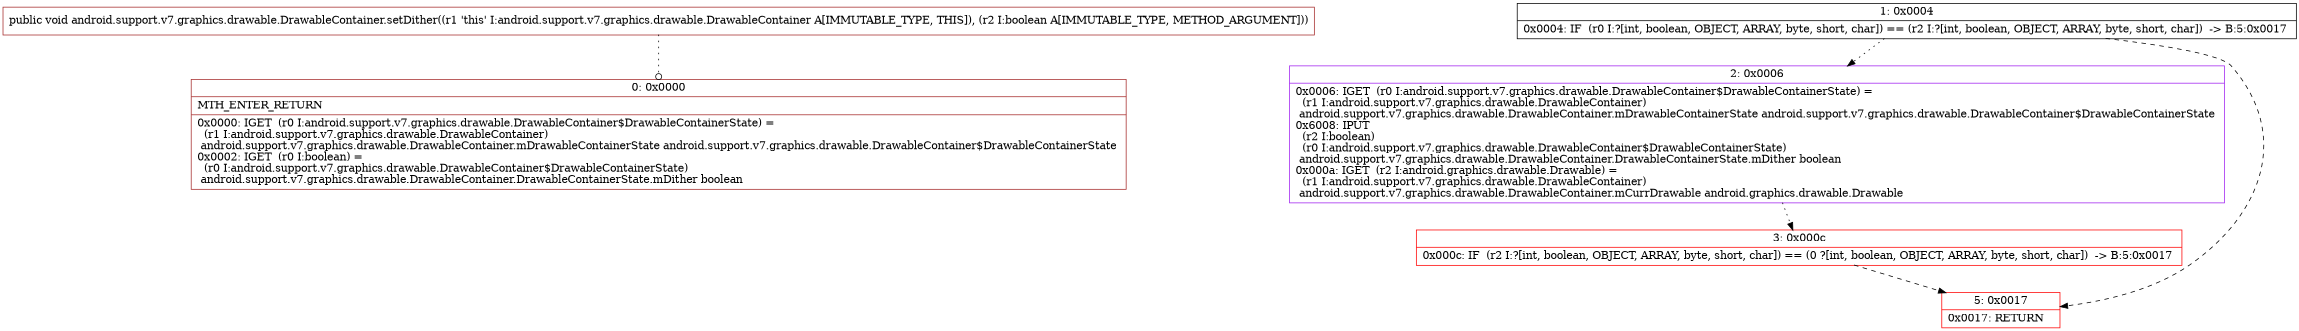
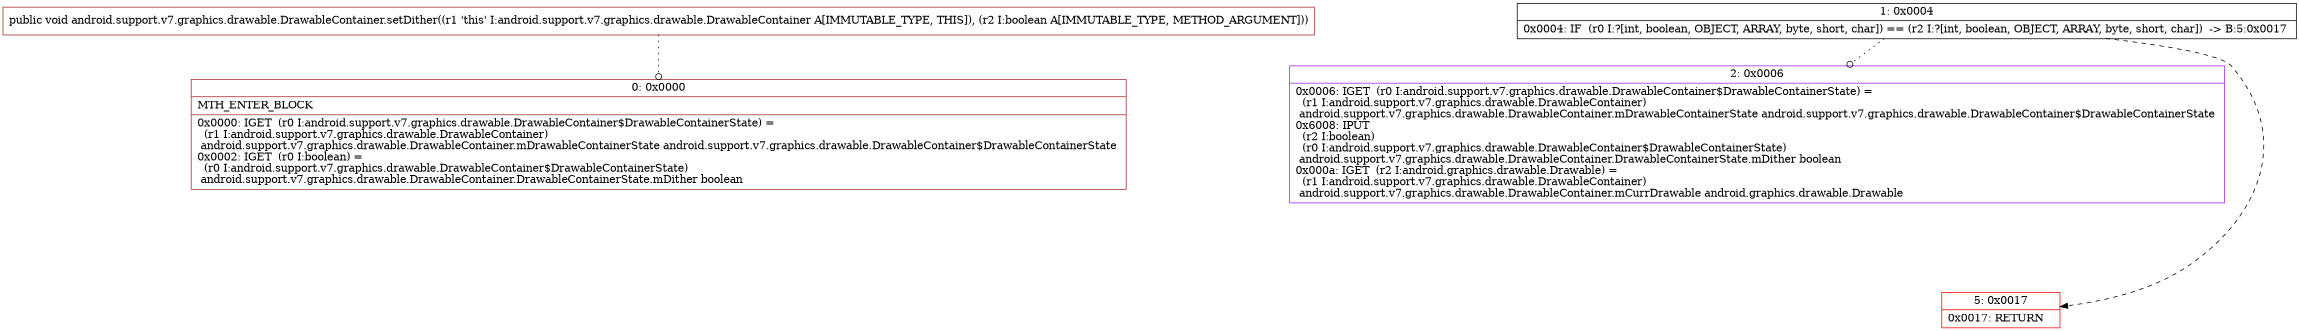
(1868, 50) -> (1868, 50)
(260, 105) -> (255, 105)
(1799, 248) -> none
